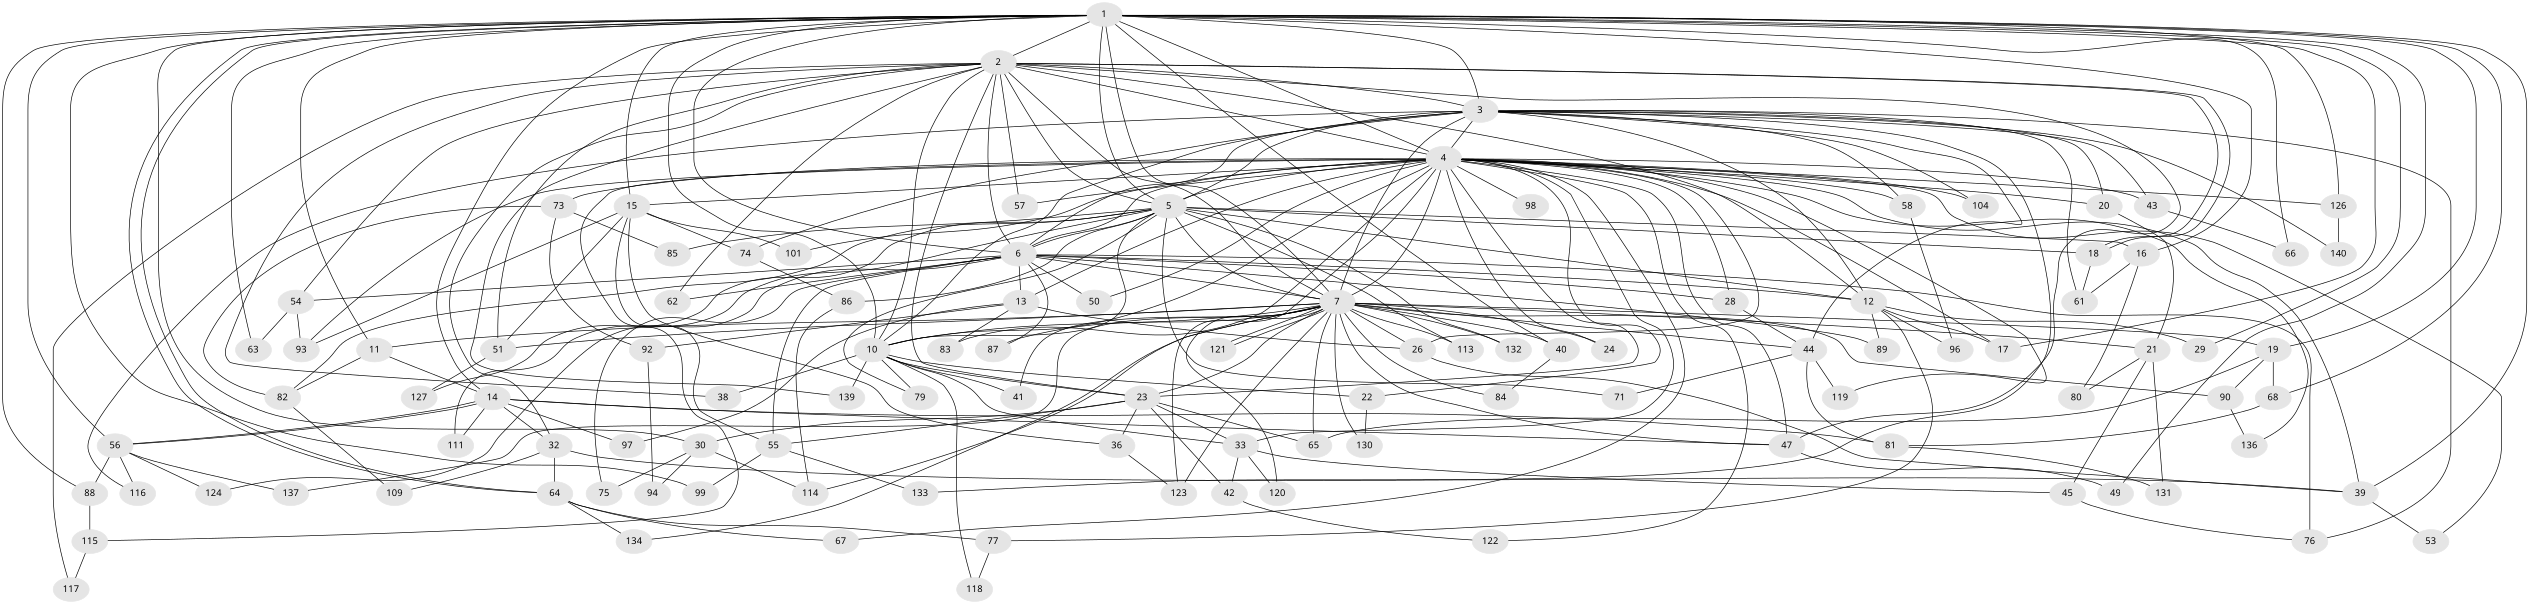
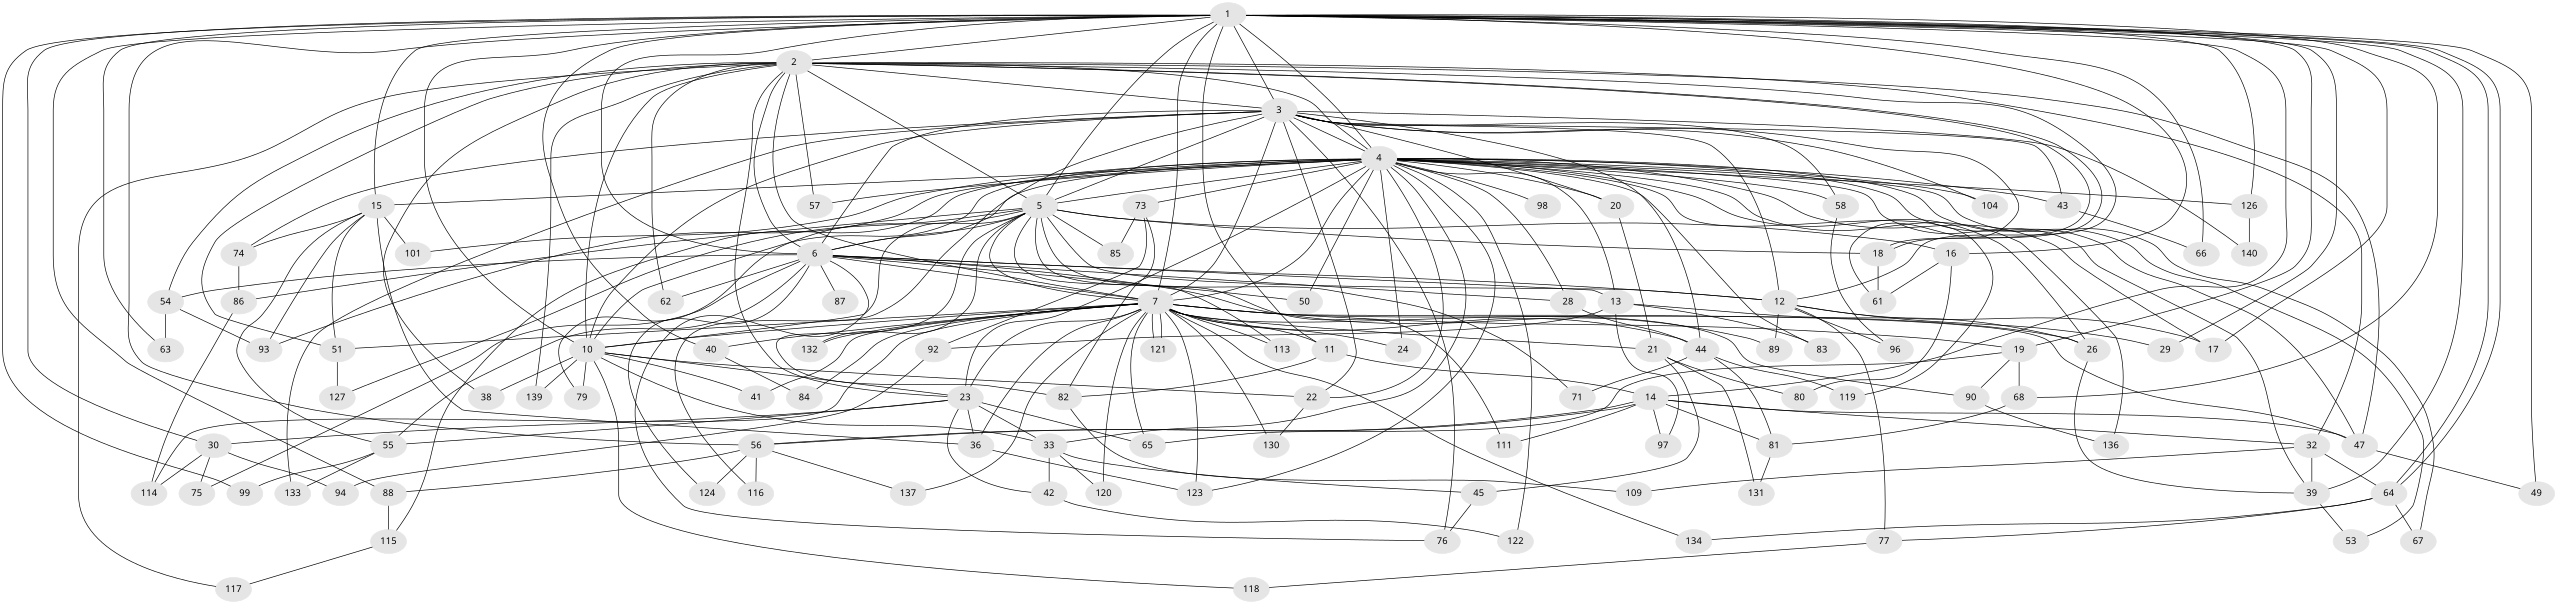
none -> (1332, 260)
(1163, 322) -> (1045, 351)
